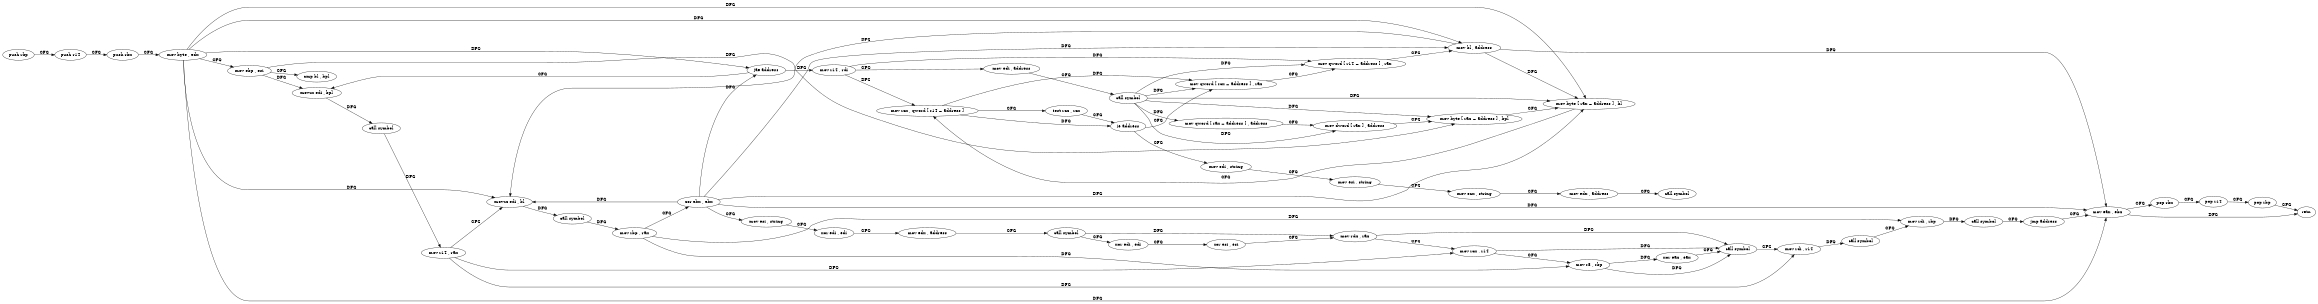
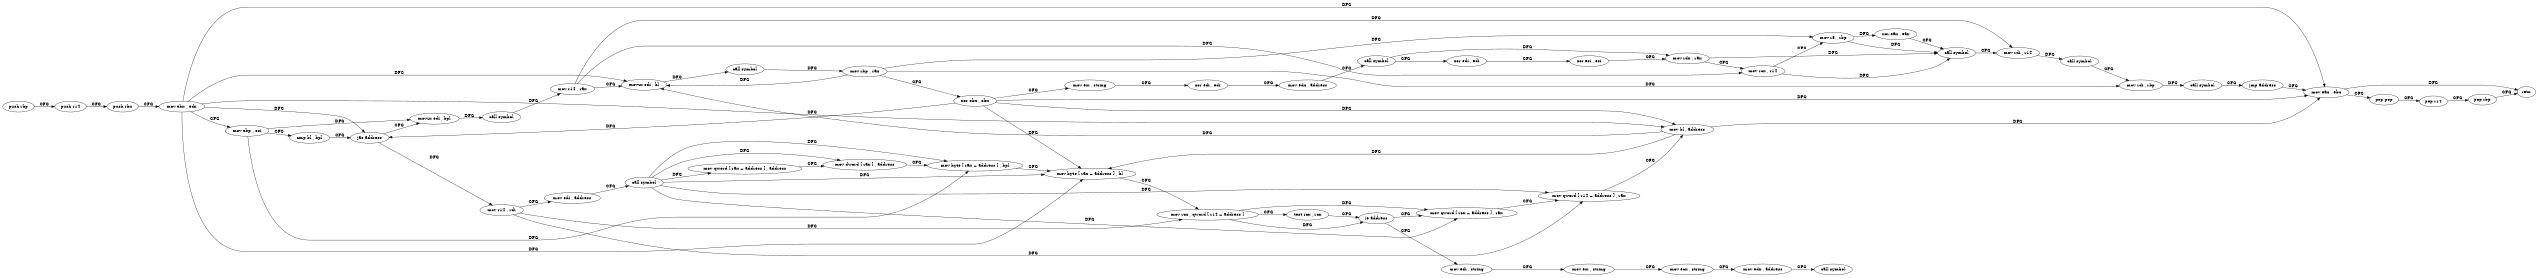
(183, 55) -> (182, 107)
none -> (338, 138)
(606, 202) -> (759, 85)
(2165, 203) -> (2384, 100)
